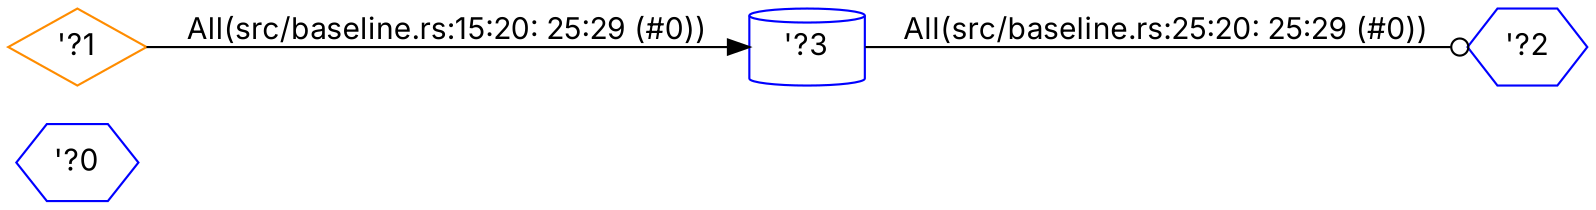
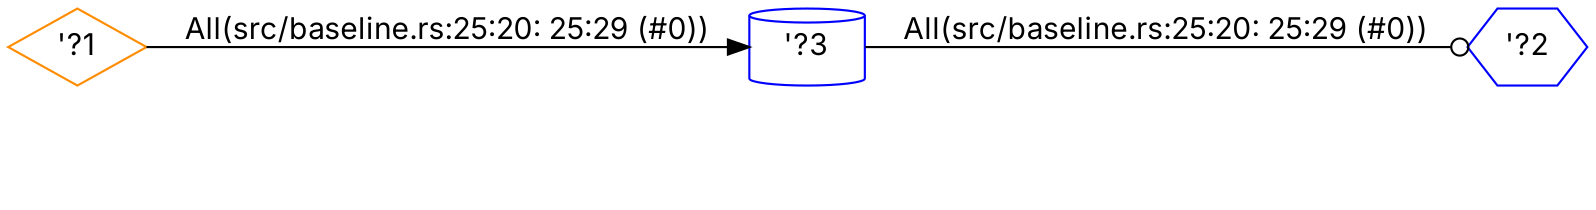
(448, 31) -> (448, 31)
(77, 163) -> none
